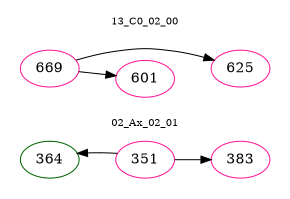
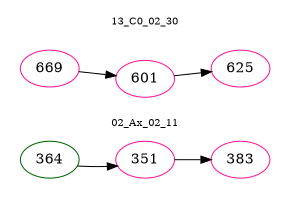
(145, 22) -> (145, 22)
(140, 49) -> (188, 74)
(145, 123) -> (145, 123)
(103, 153) -> (92, 167)
